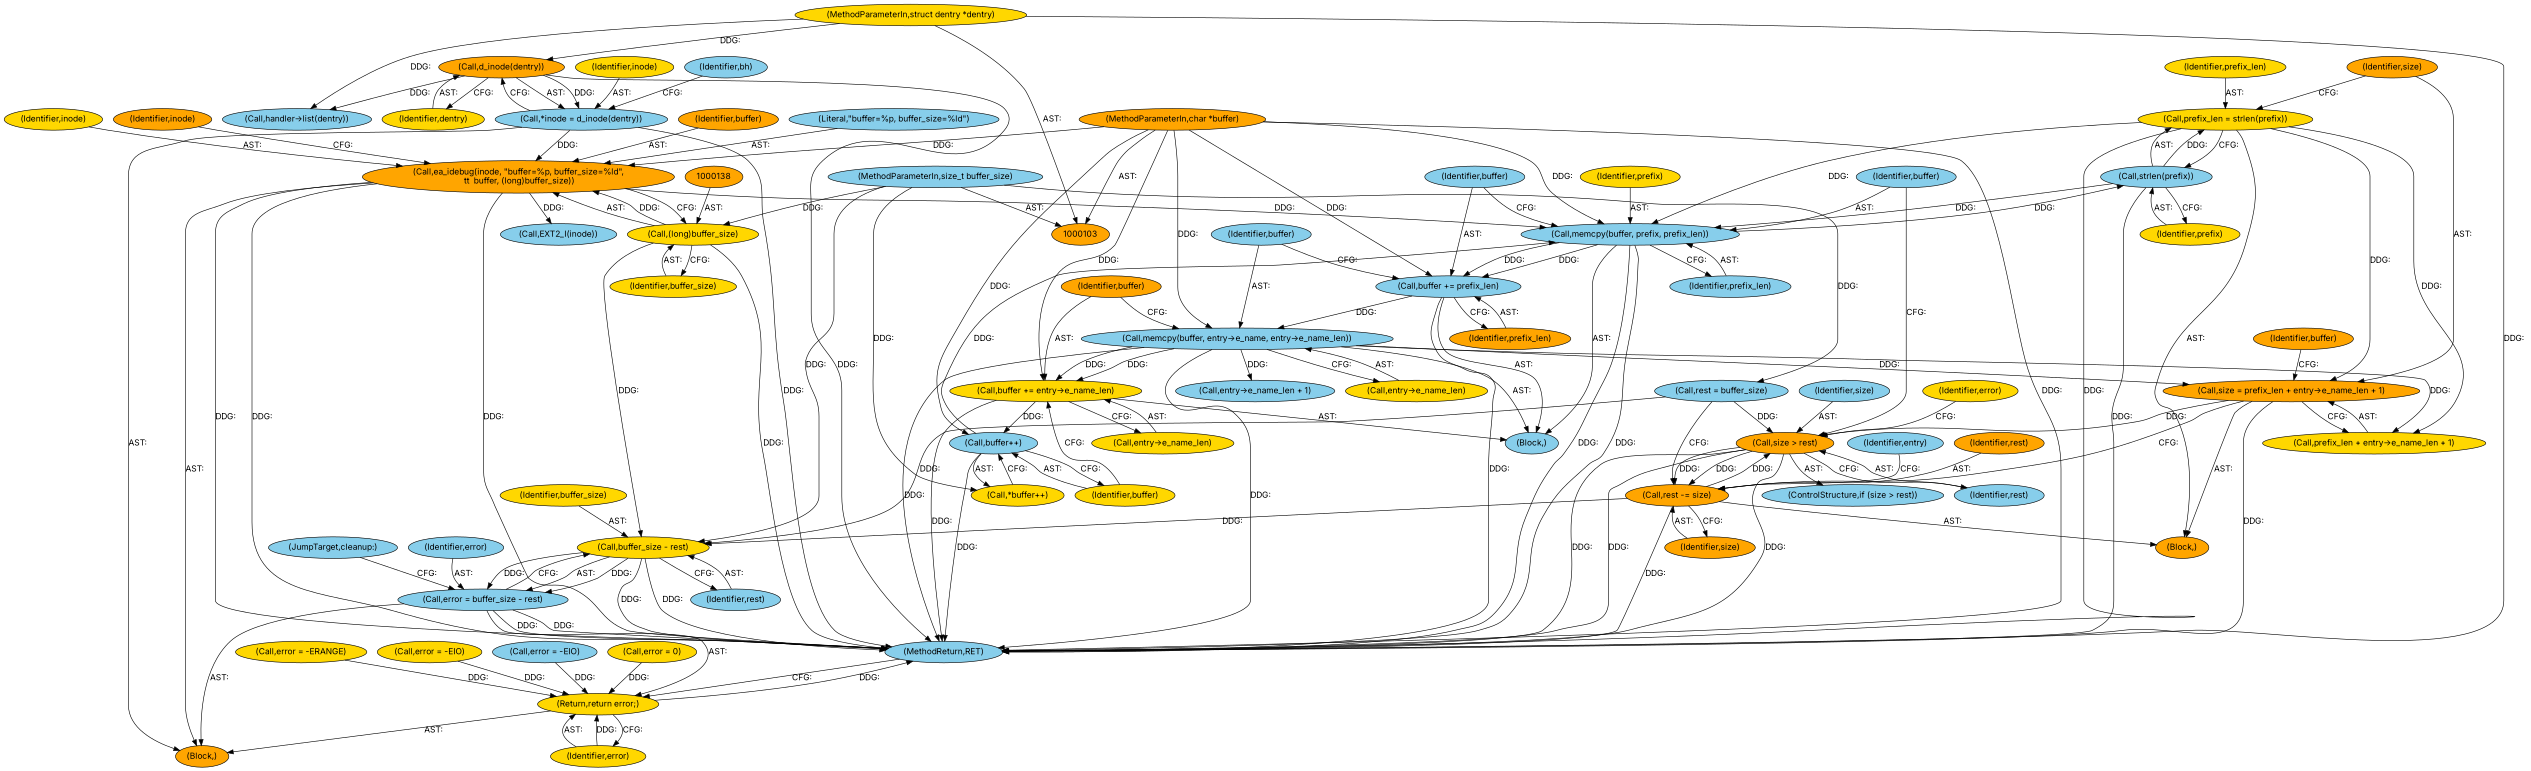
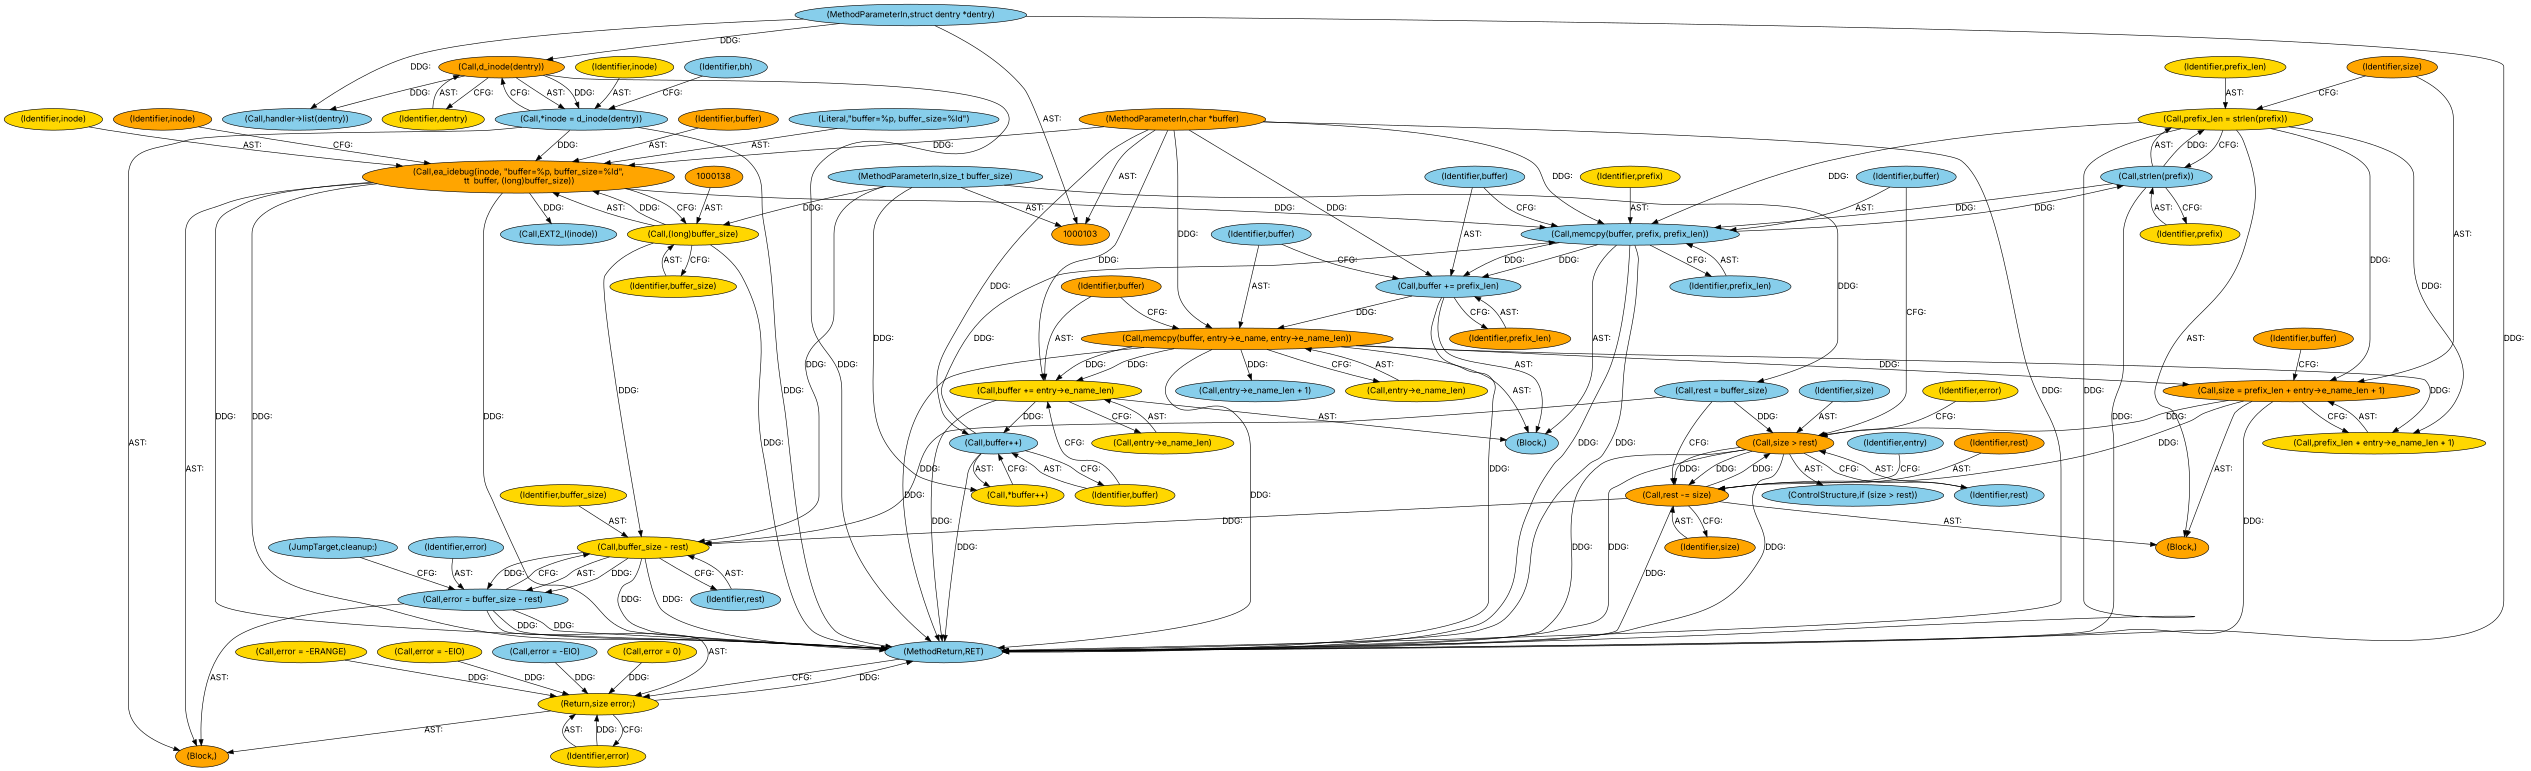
(911, 15) -> (911, 15)
(1237, 339) -> (1237, 339)
(2170, 443) -> (2170, 443)
(598, 704) -> (598, 704)
